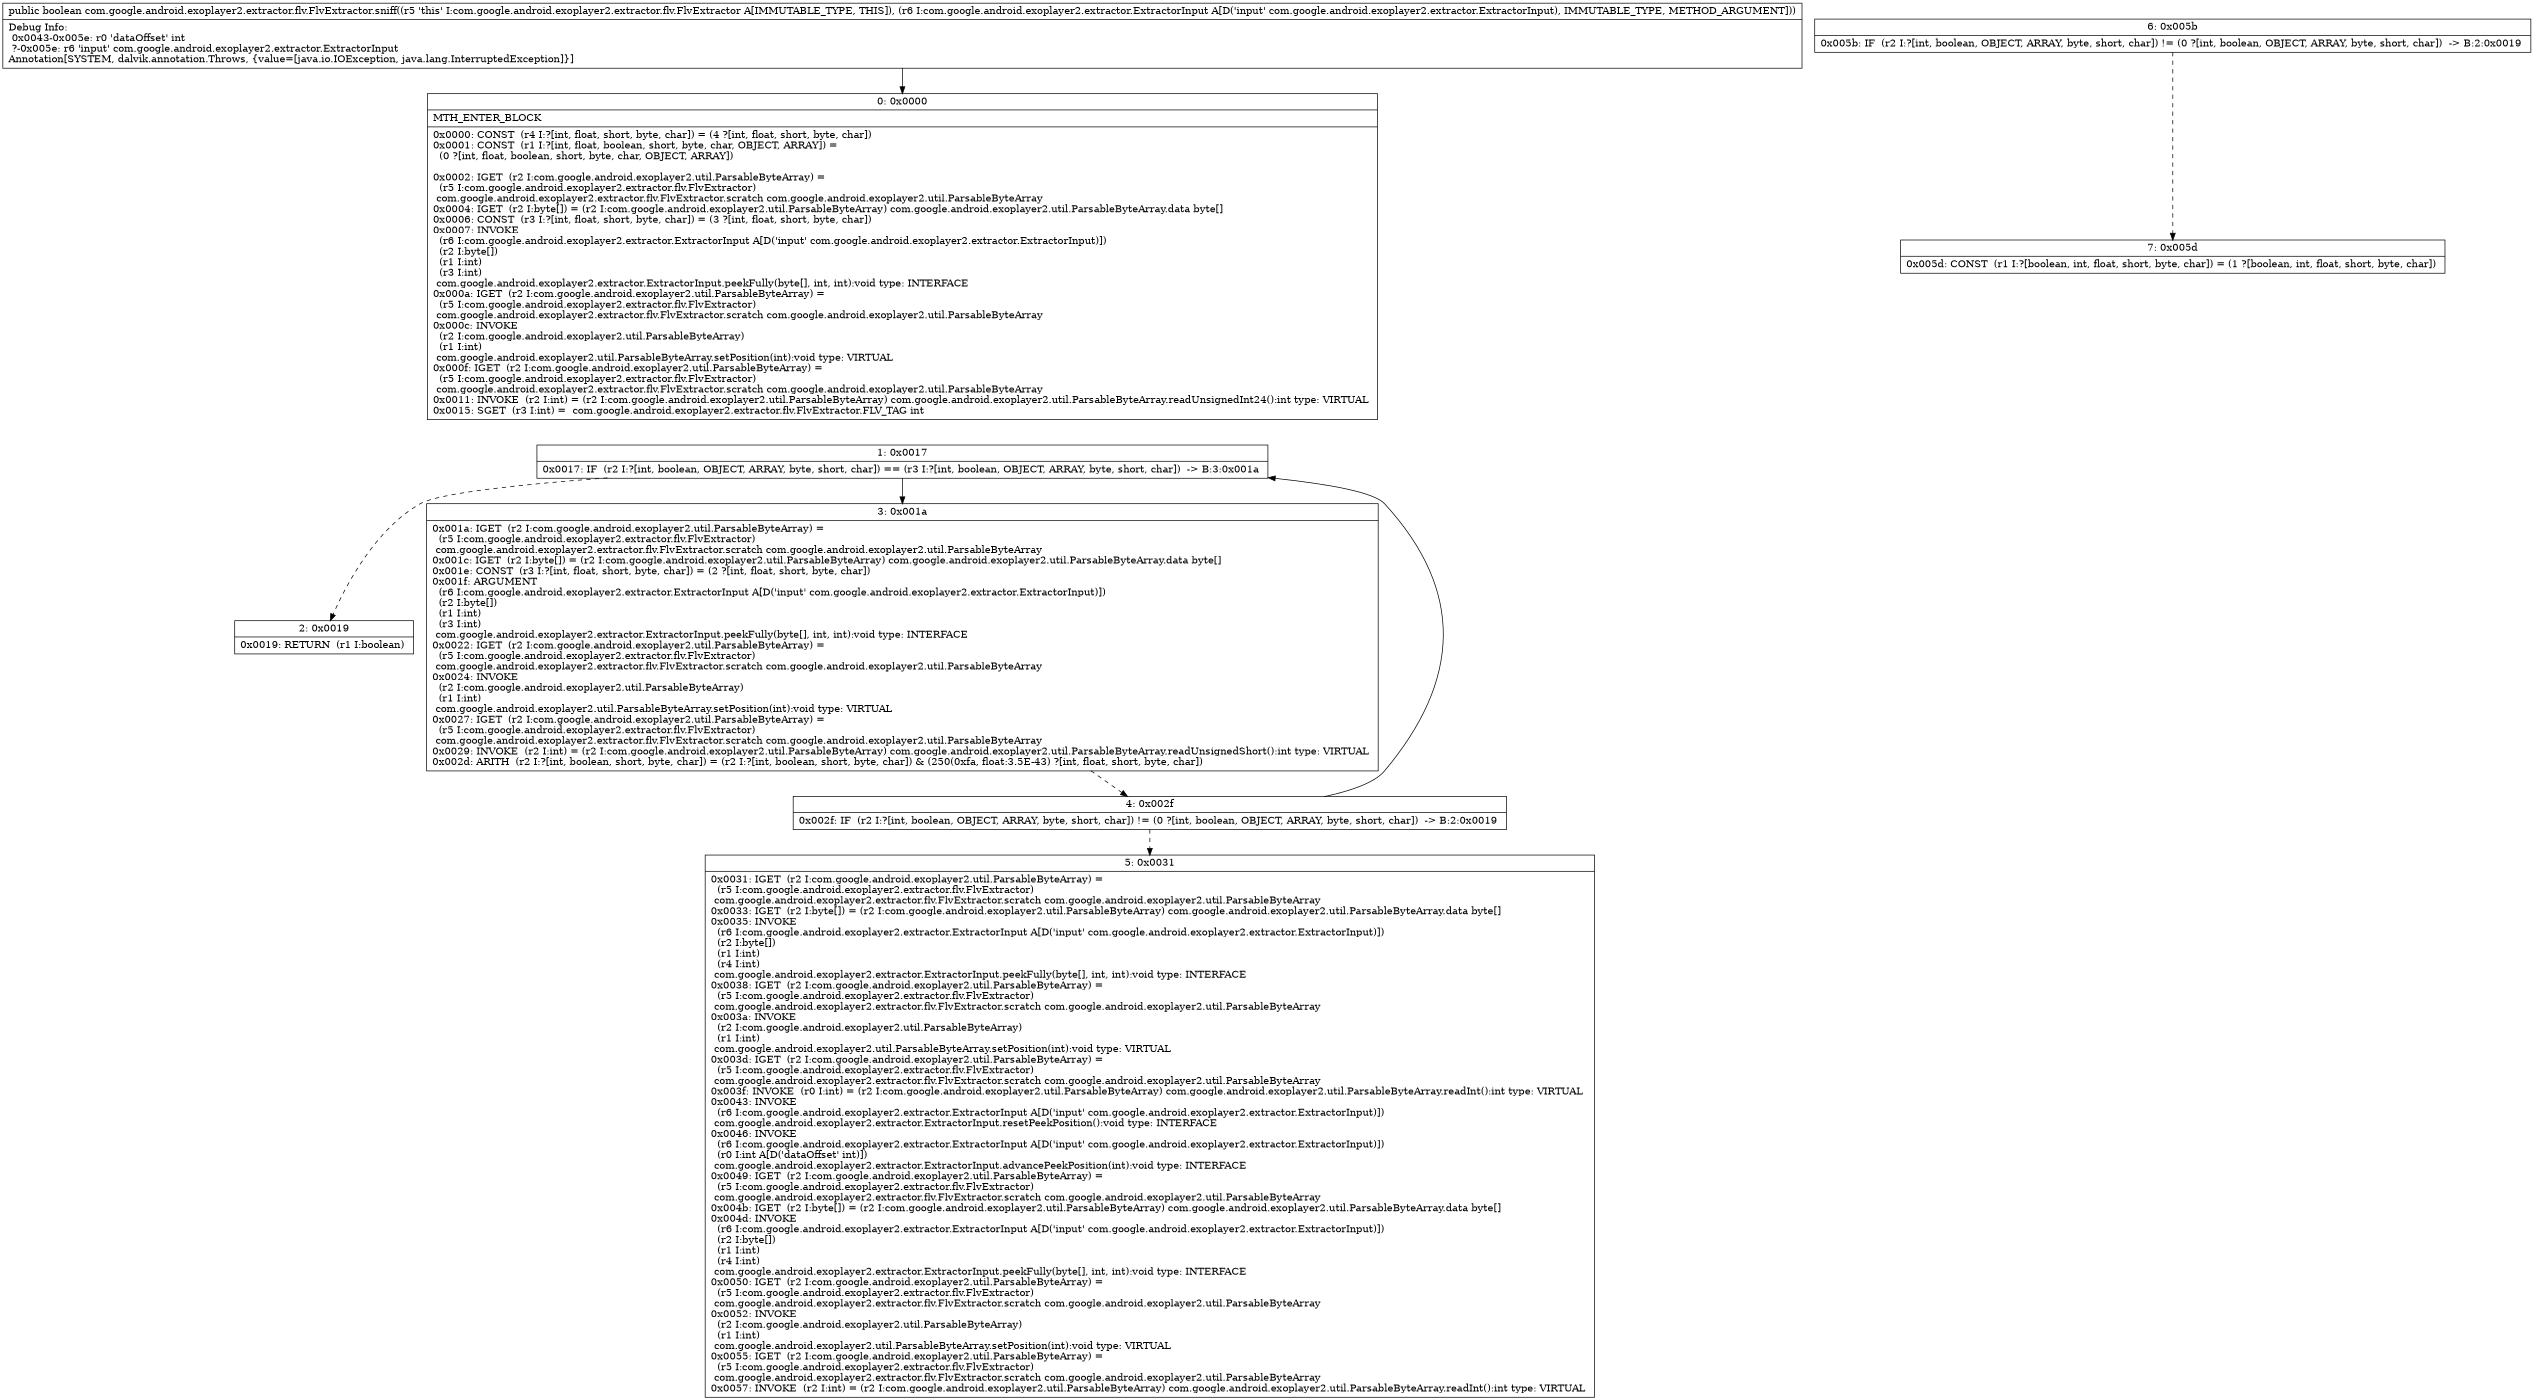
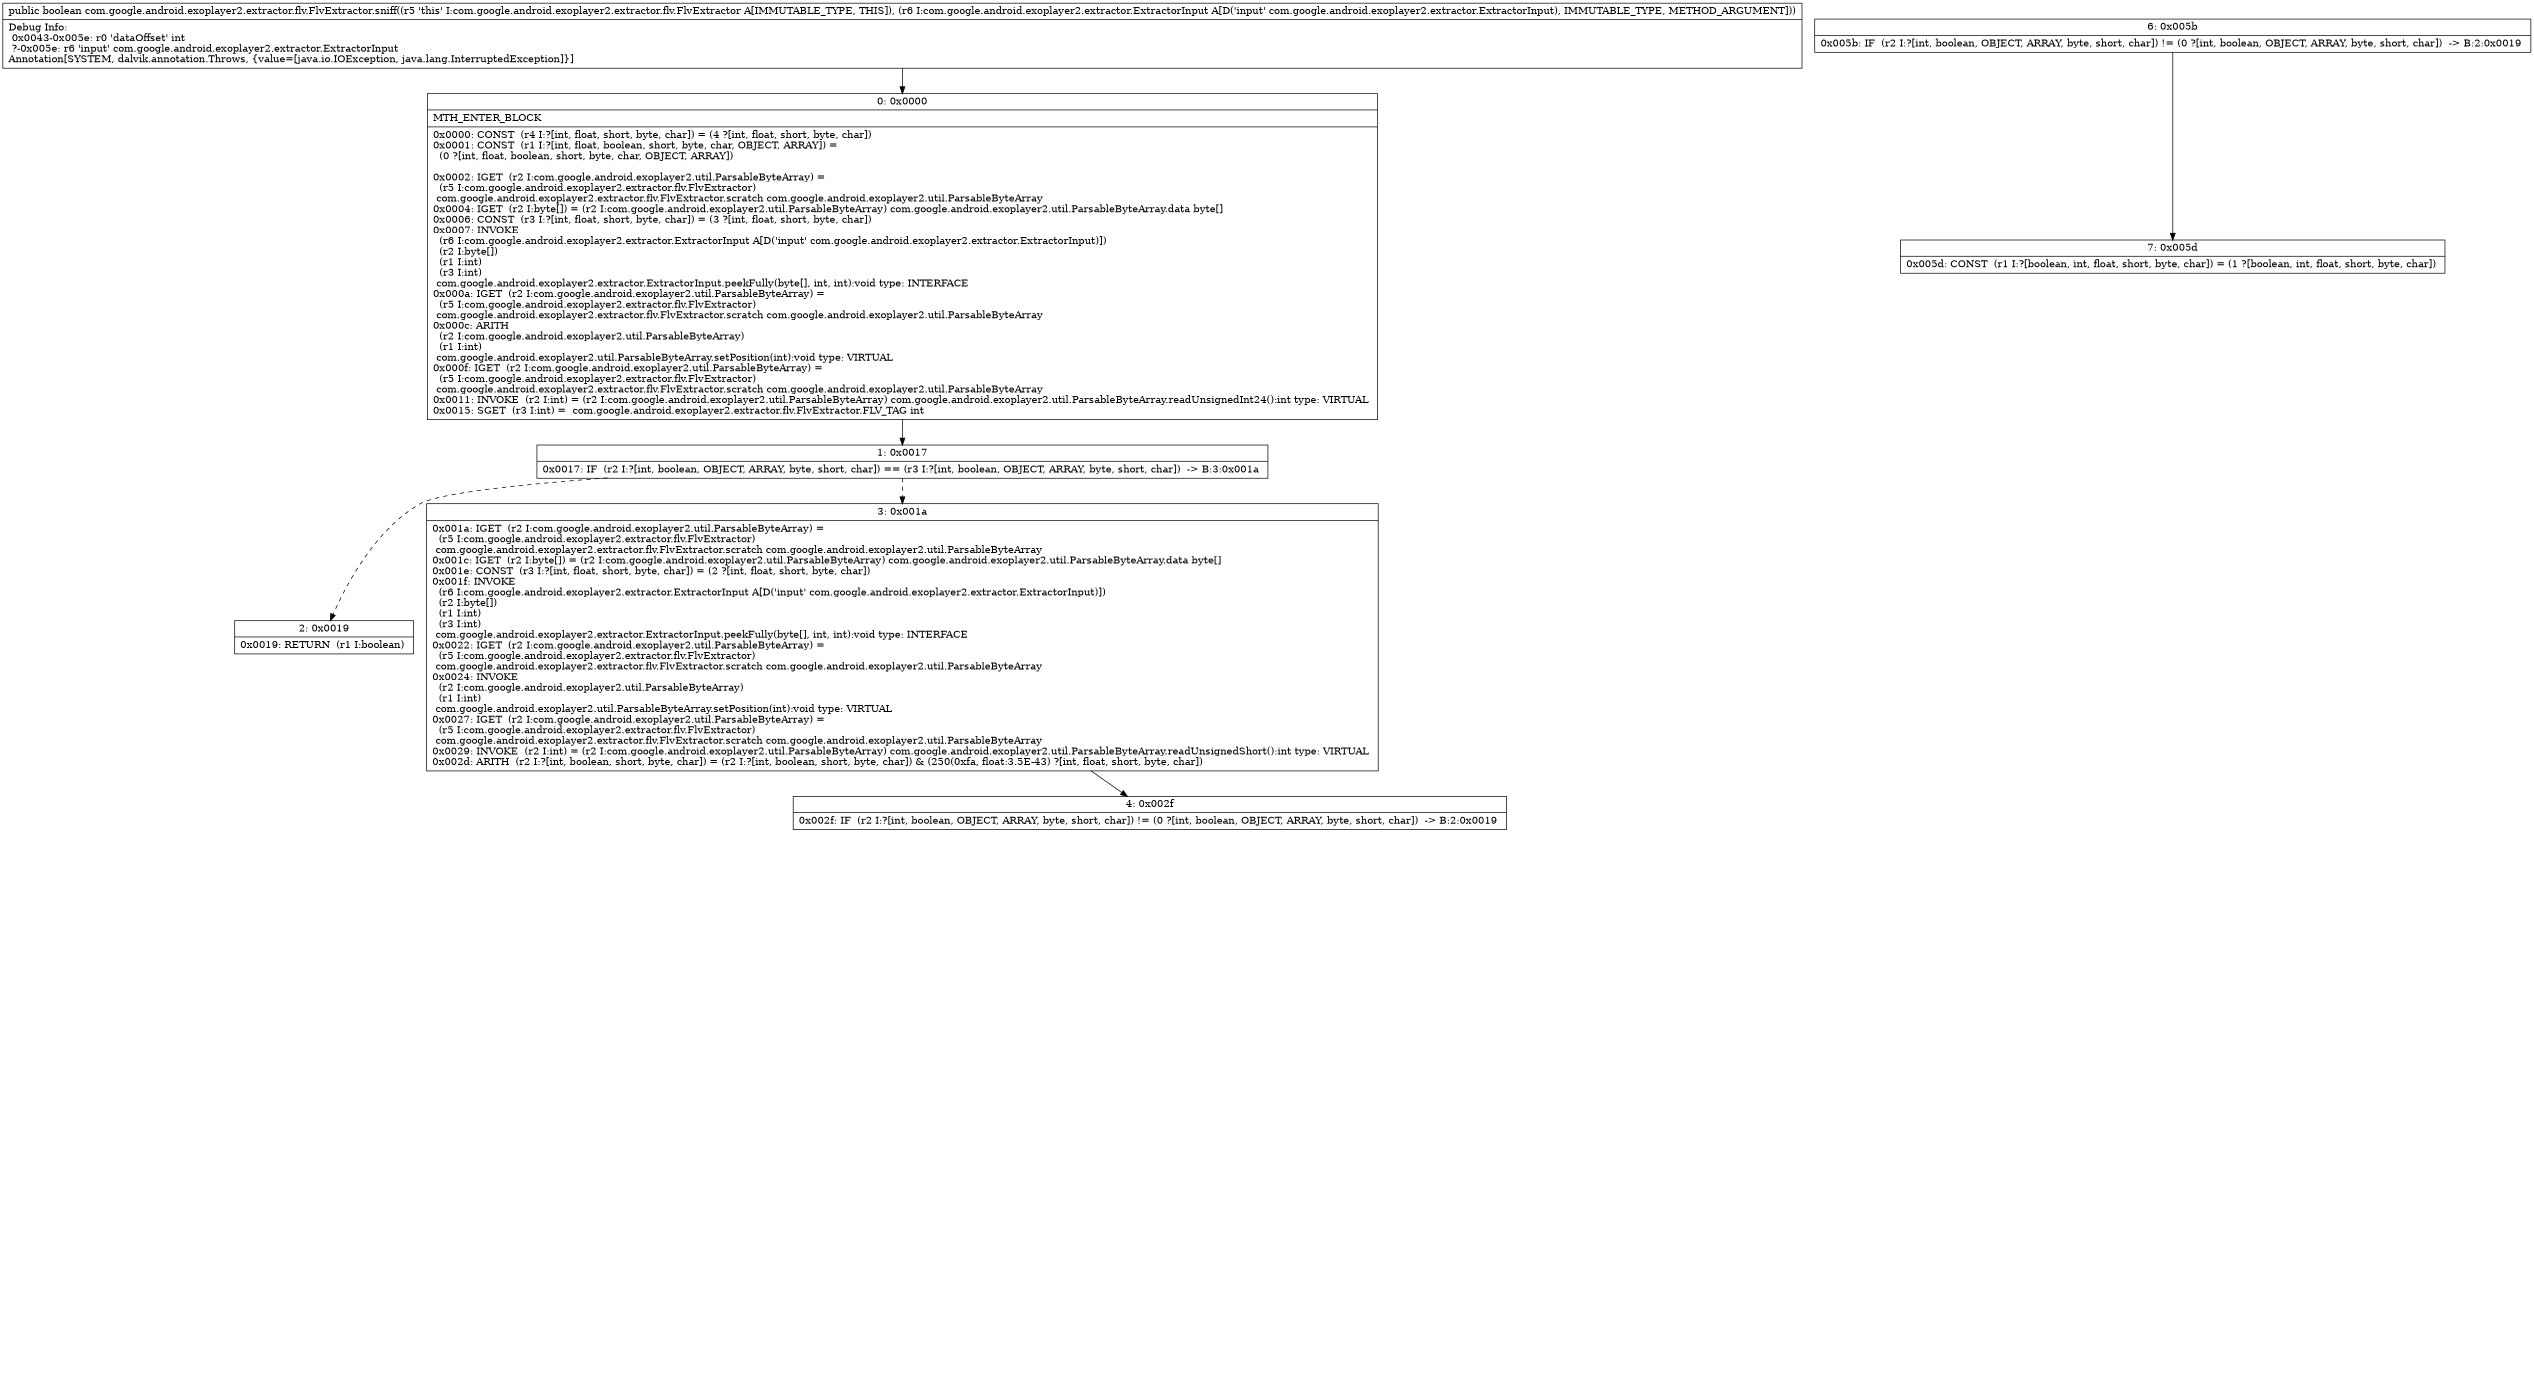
(2173, 143) -> (2173, 143)
(479, 326) -> (474, 326)
(902, 487) -> (902, 487)
(488, 582) -> (477, 582)
(1441, 614) -> (902, 429)
(1106, 782) -> (1106, 782)
(1150, 1126) -> none
